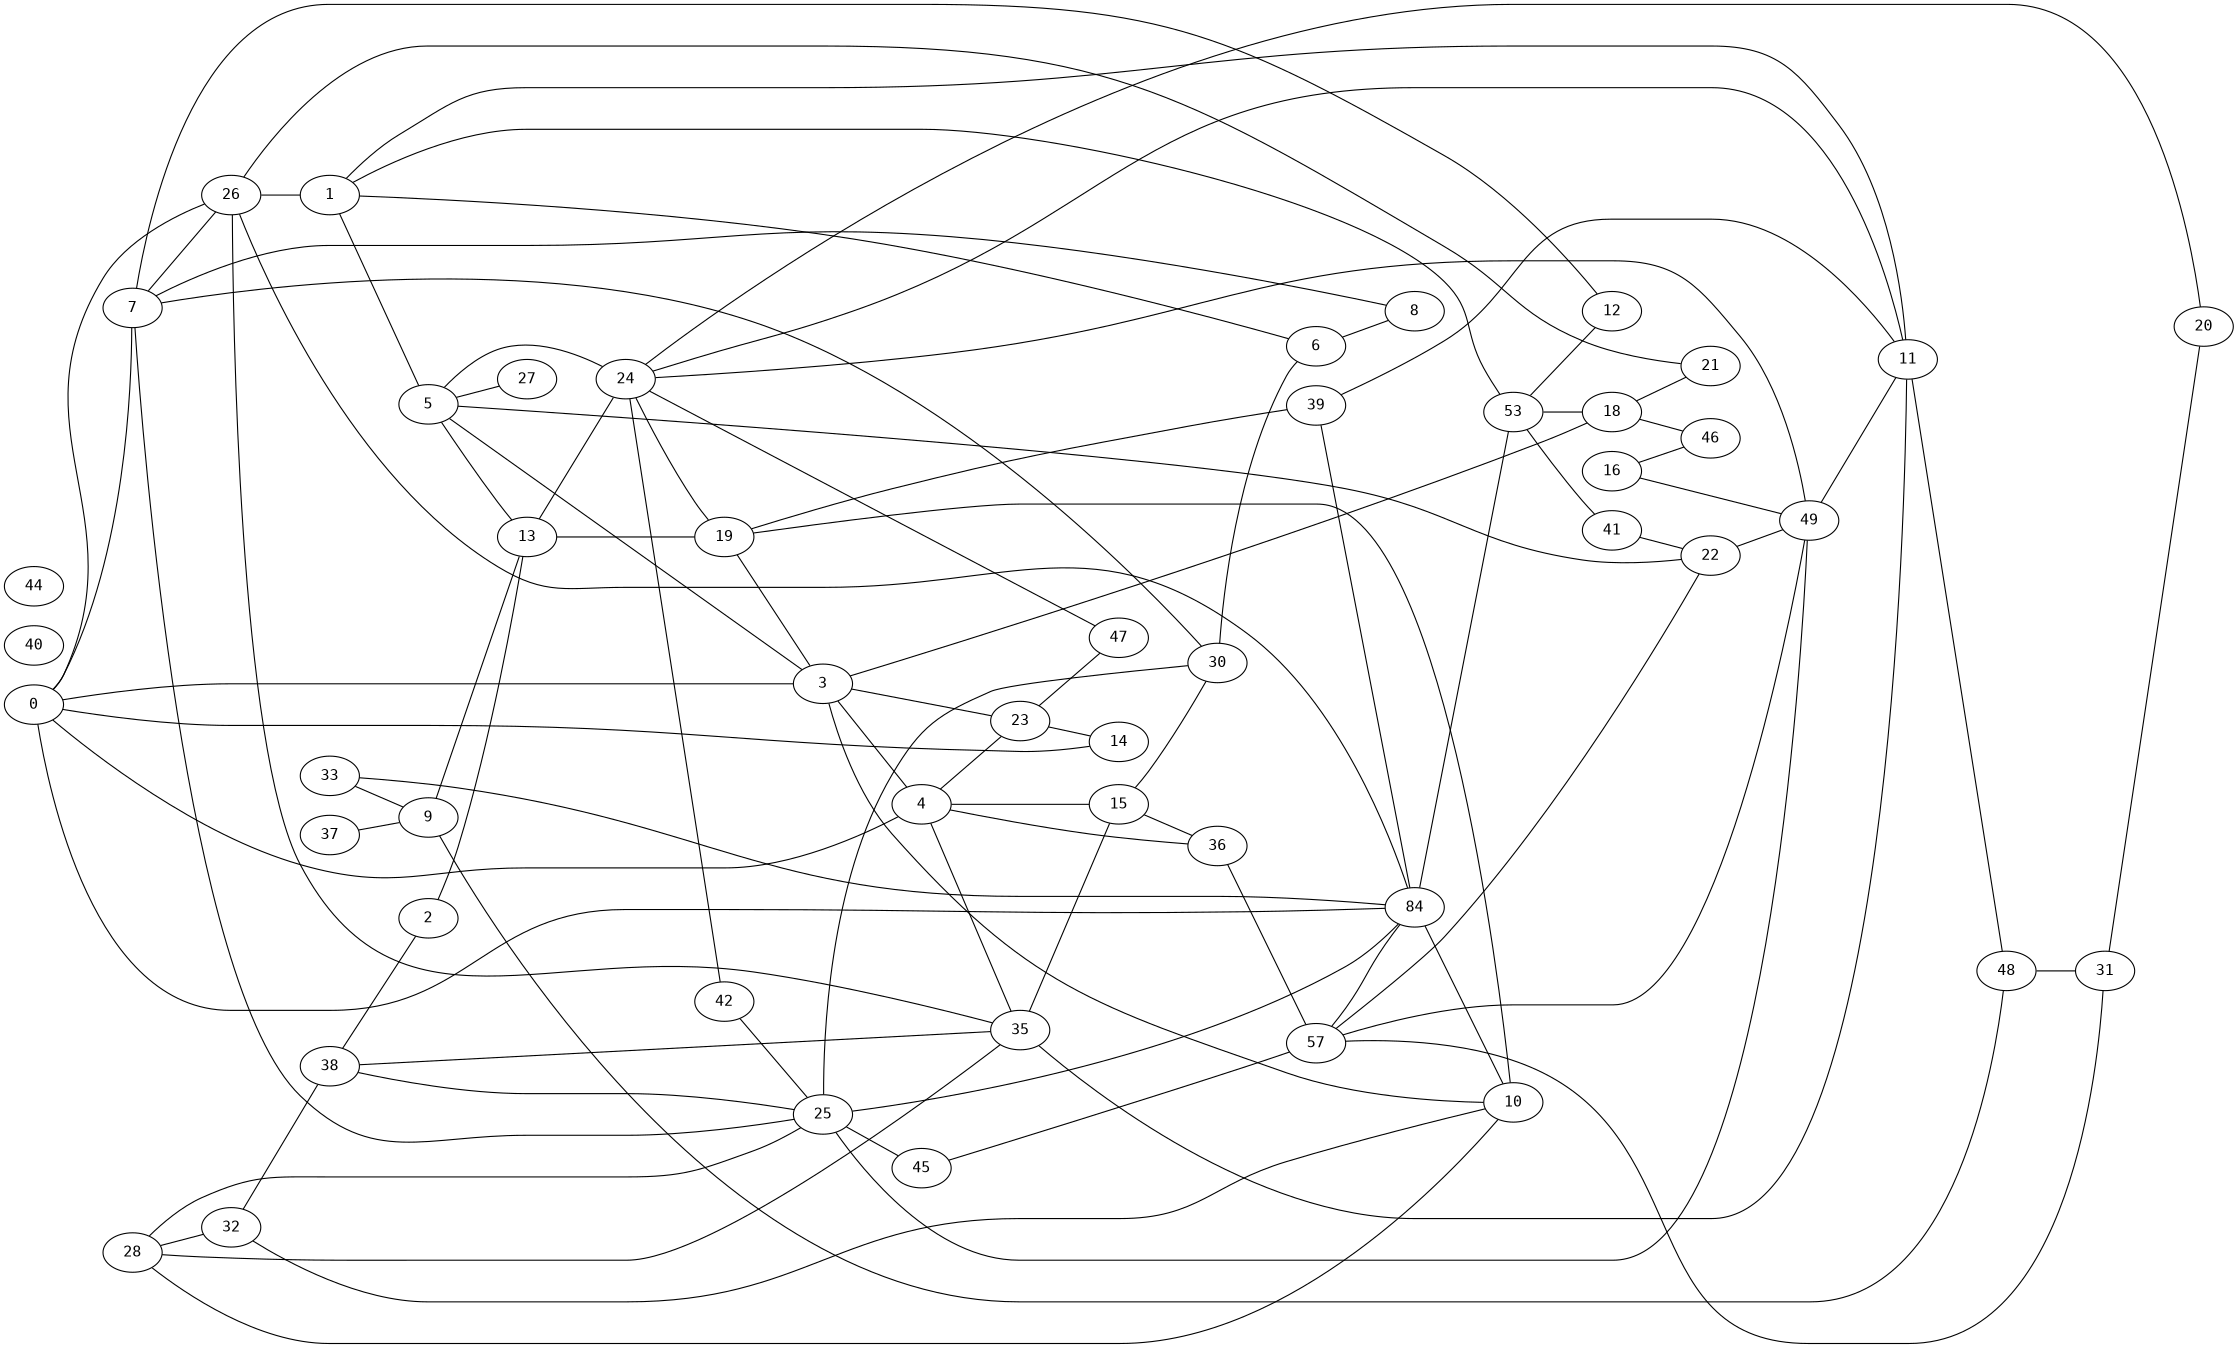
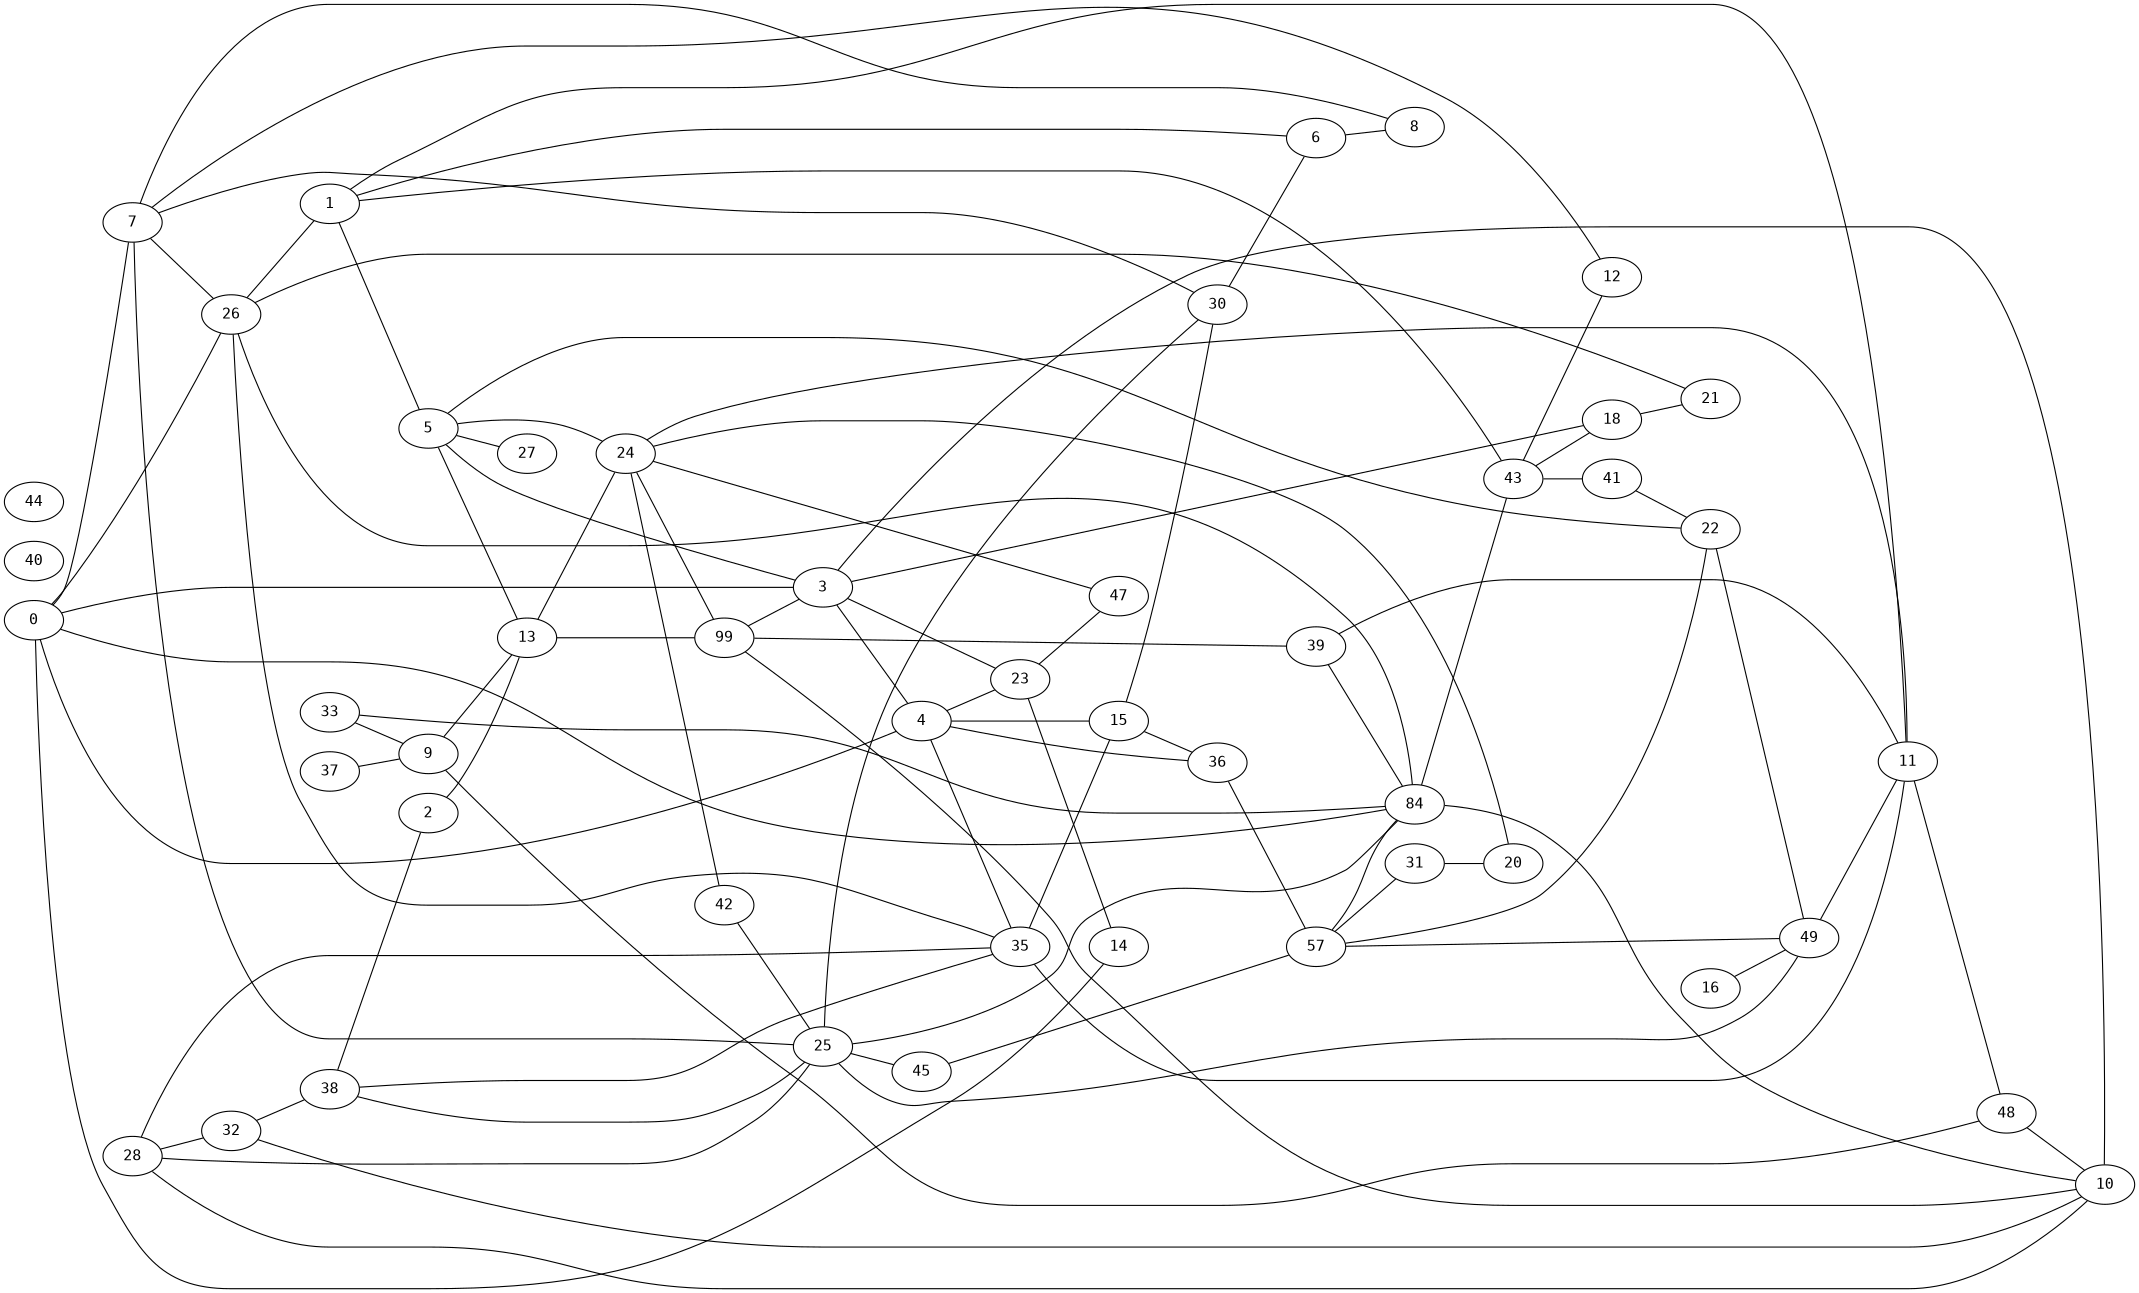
(1297, 281) -> none
(1513, 412) -> (1513, 479)
(1711, 438) -> none
(724, 537) -> (724, 638)
(2056, 971) -> (2056, 1149)
